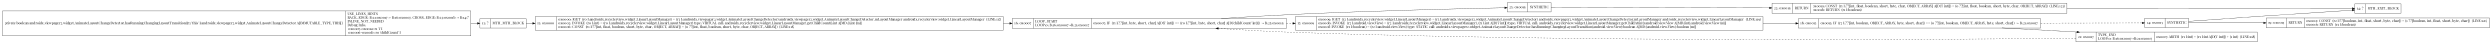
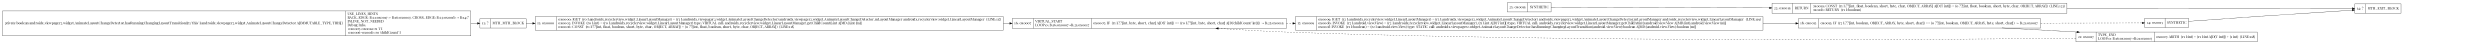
(1838, 10) -> (1837, 10)
(1363, 12) -> none
(1046, 21) -> (1049, 21)
(2378, 23) -> none
